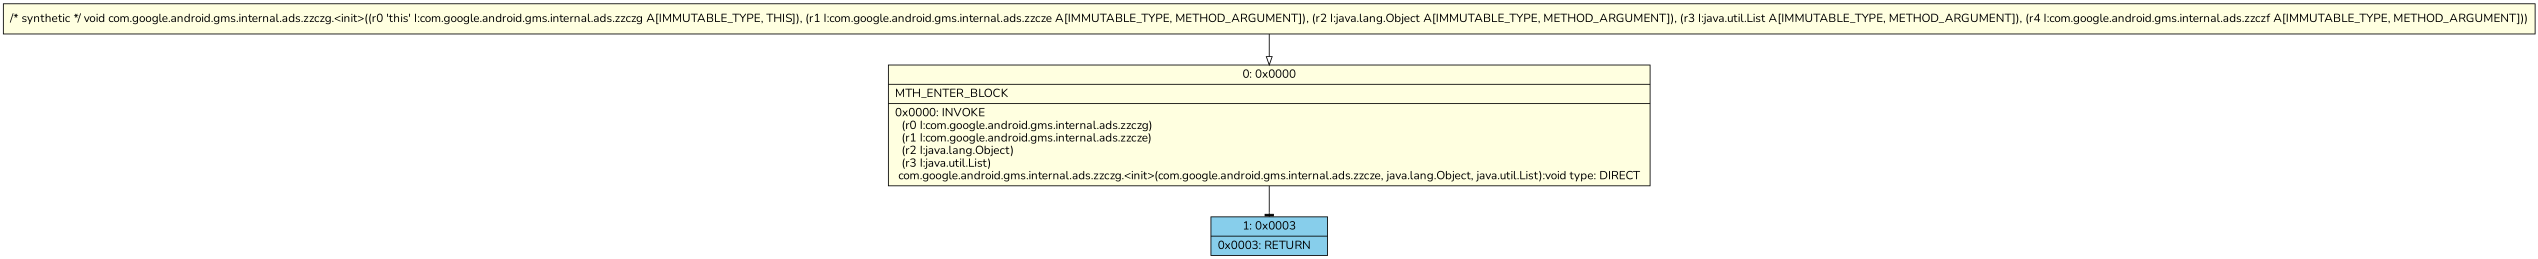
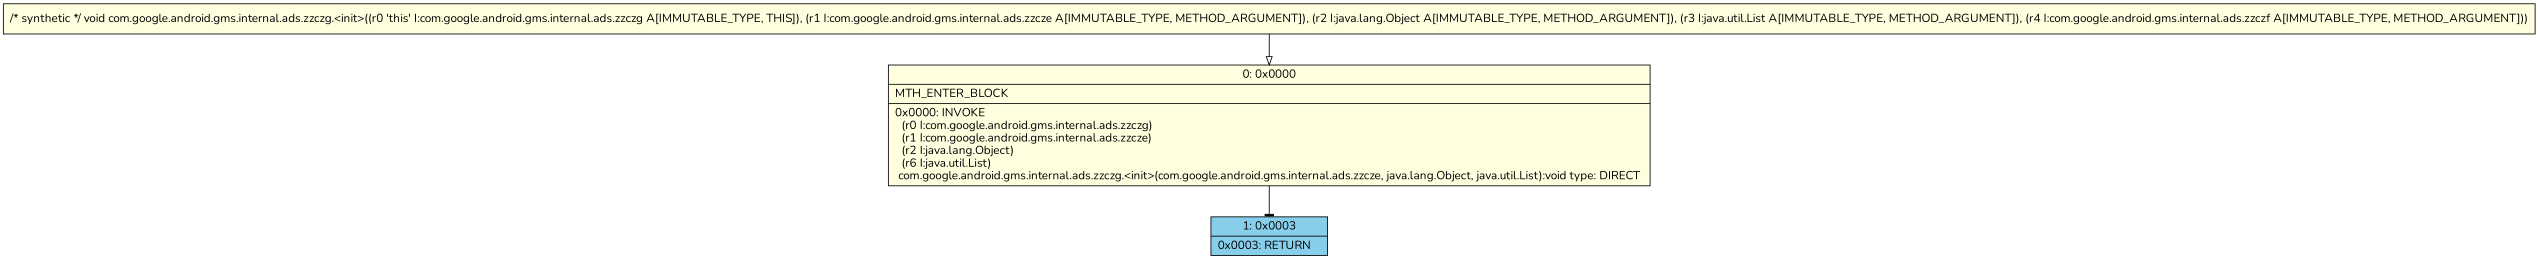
(943, 163) -> (943, 163)
